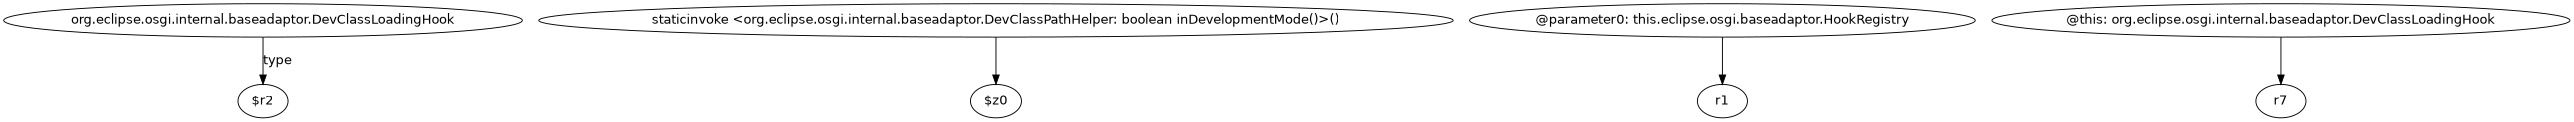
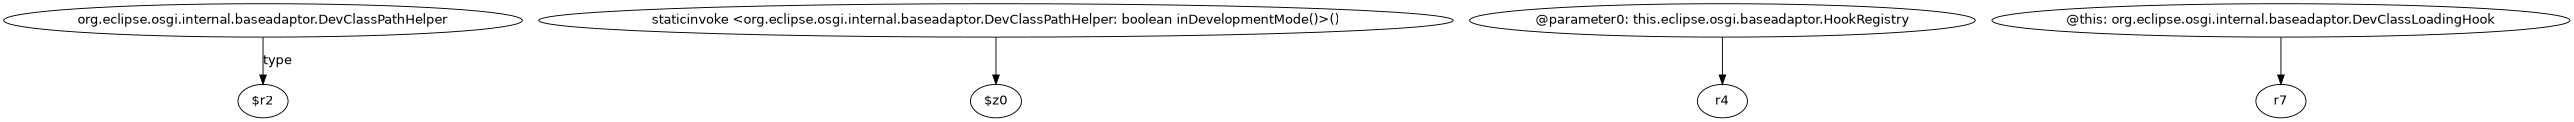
(263, 20) -> (263, 20)
(1722, 101) -> (1722, 101)
